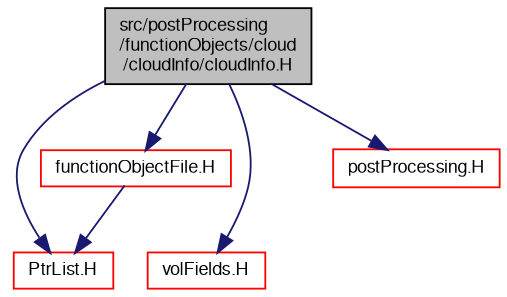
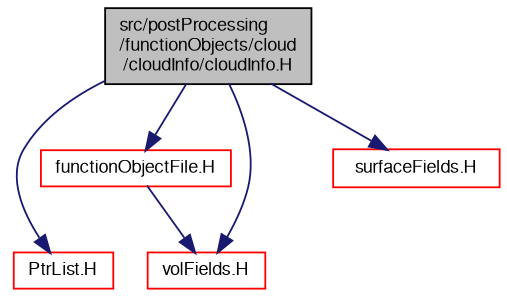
(416, 168) -> (416, 168)
(105, 212) -> (166, 212)
